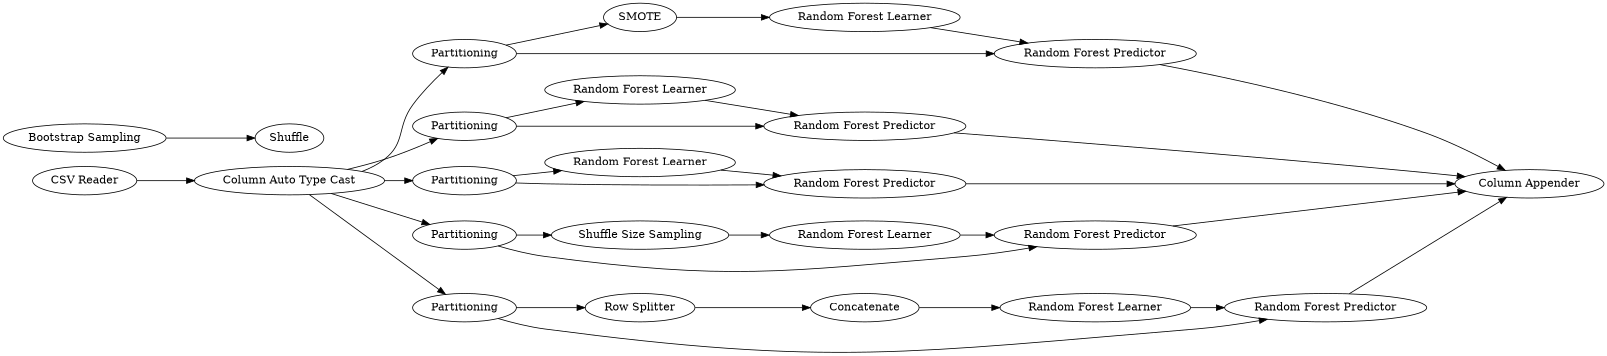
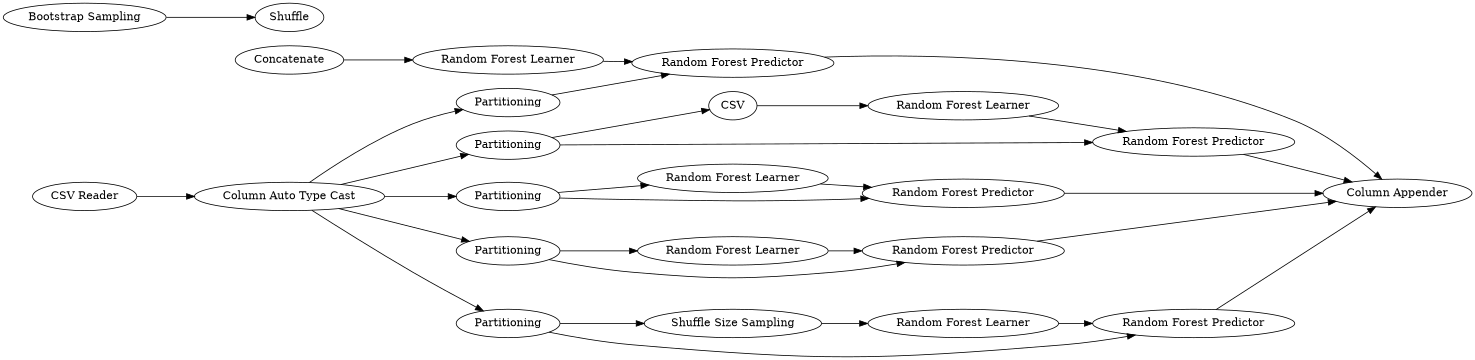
(640, 17) -> (733, 106)
(640, 308) -> none
